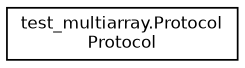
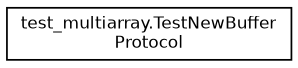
(122, 34) -> (149, 34)
